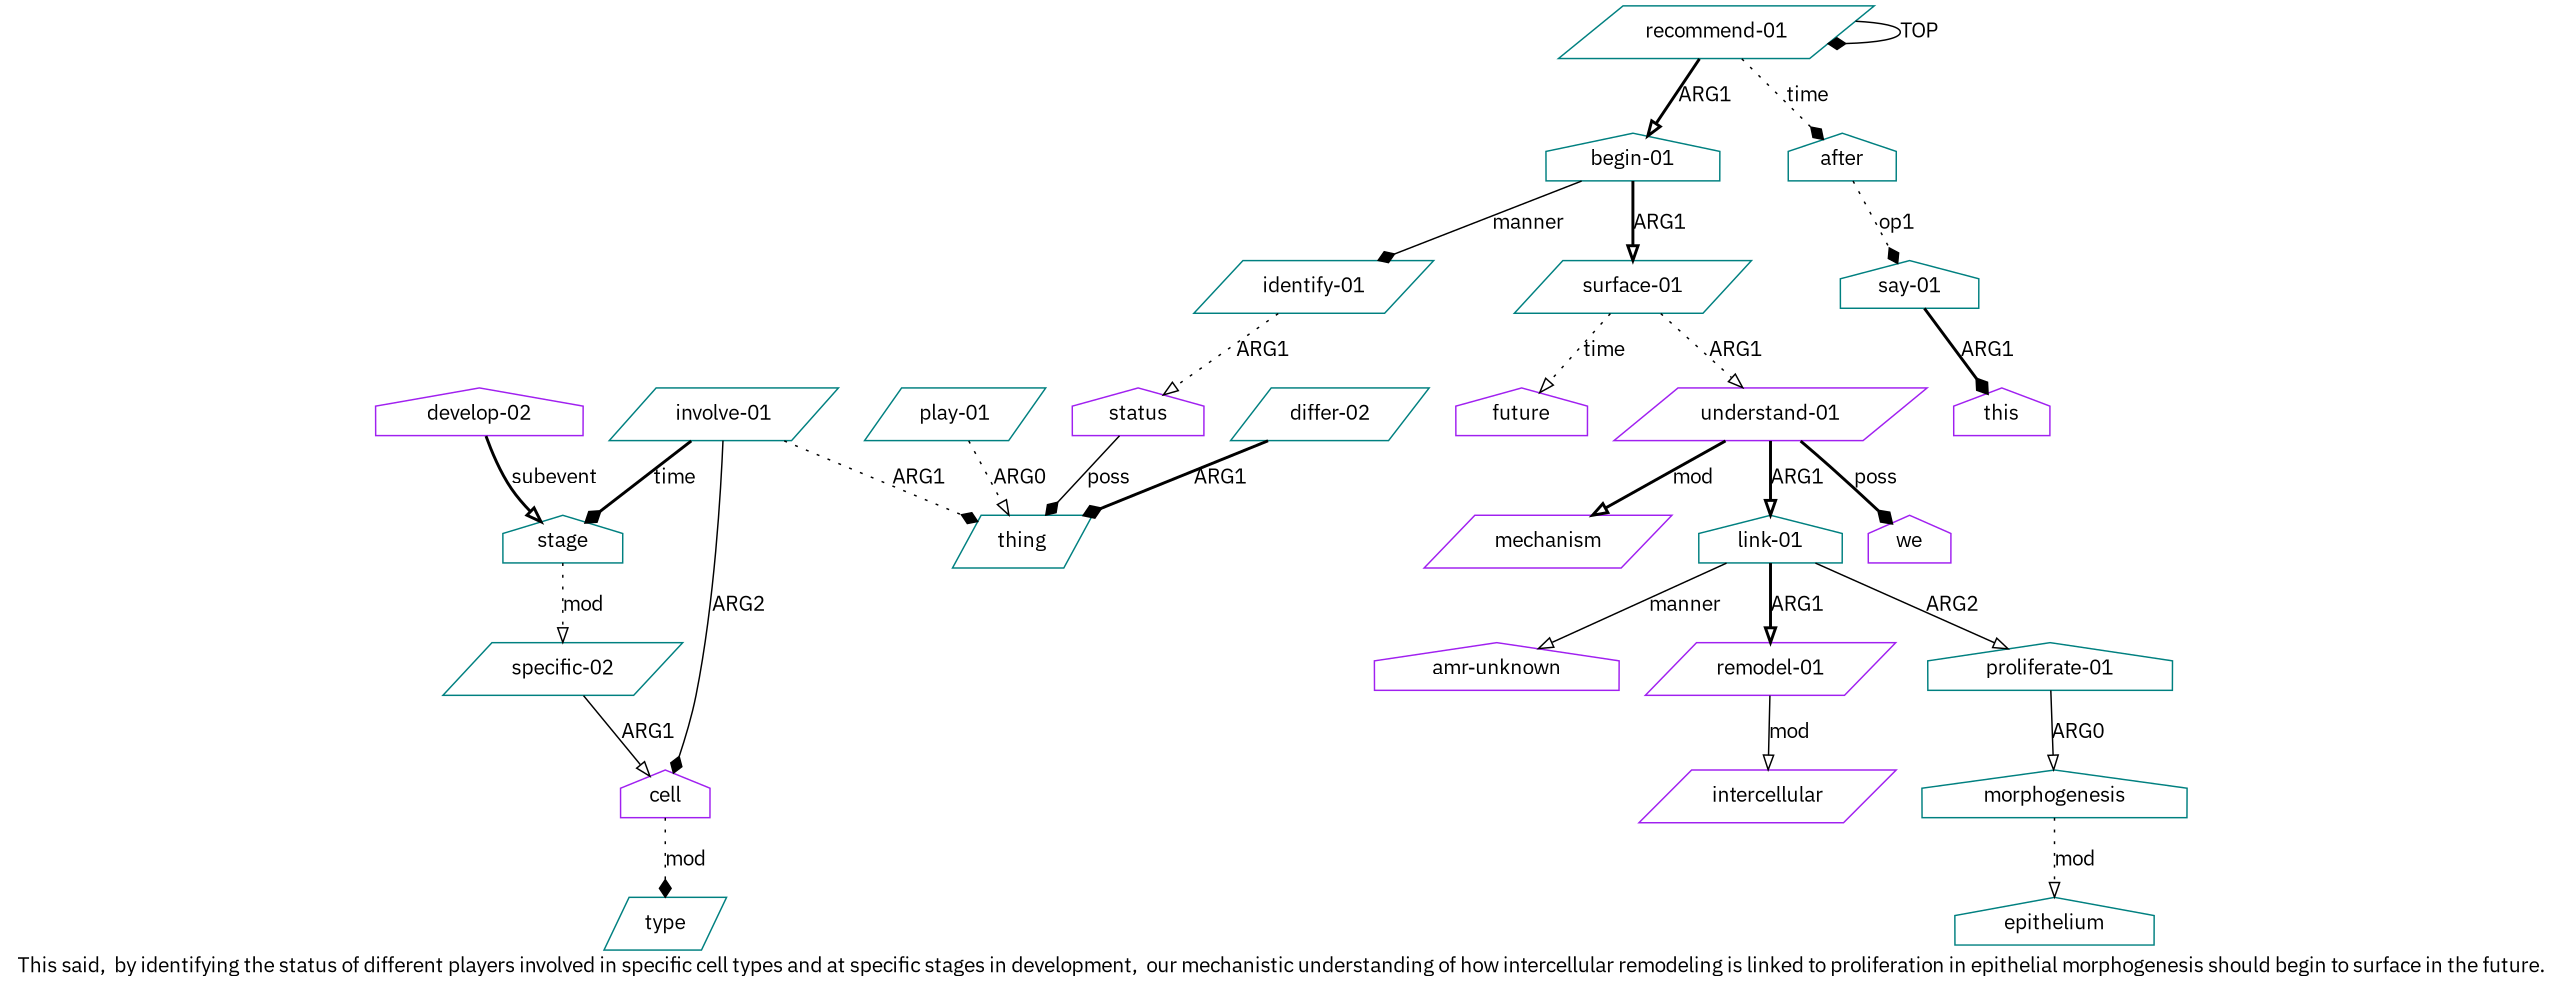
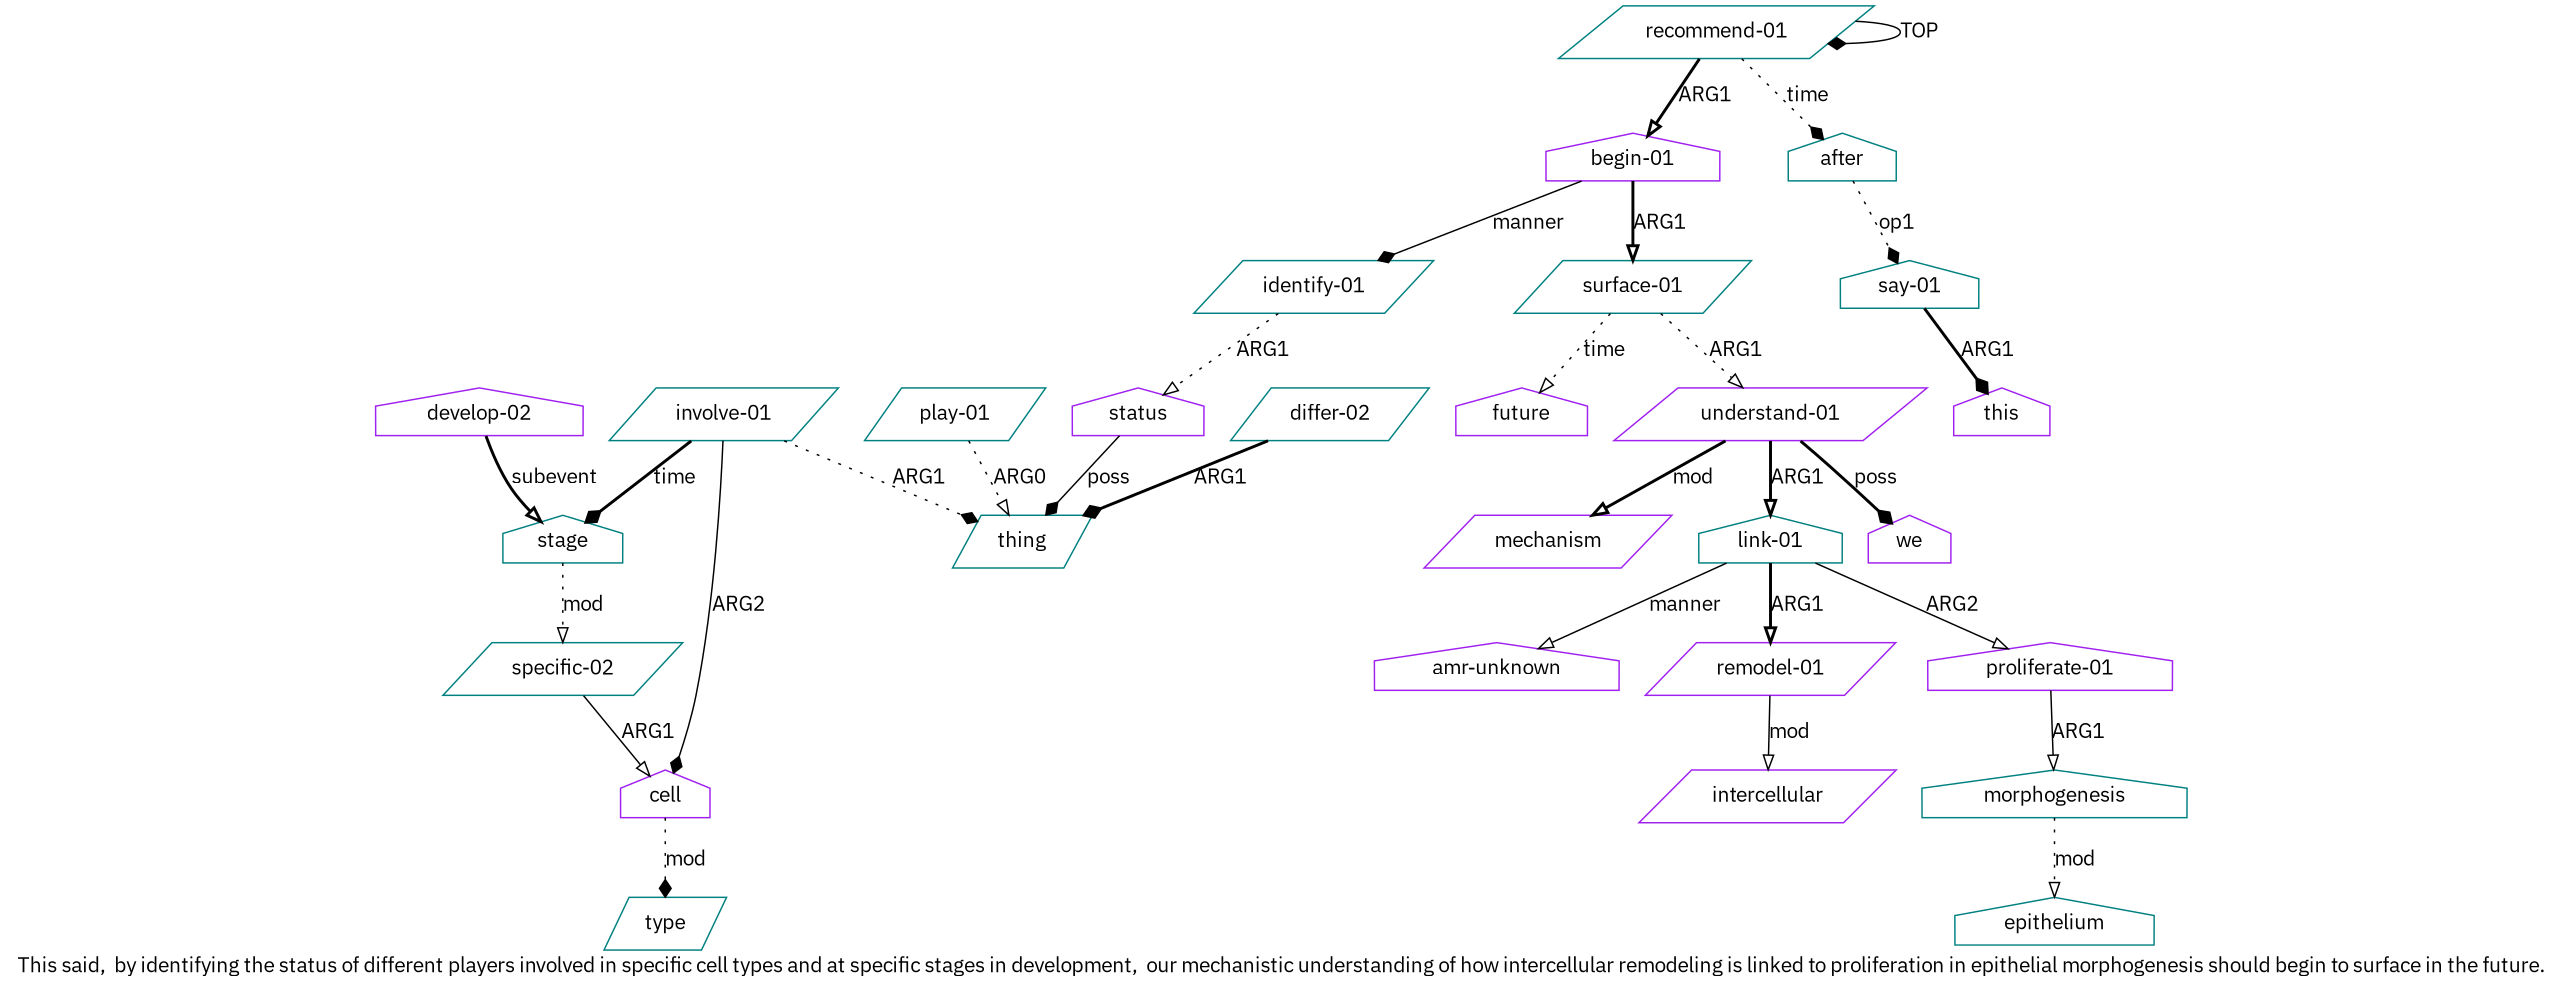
(1633, 160) -> (1633, 160)
(2050, 669) -> (2050, 669)
(2079, 733) -> (2079, 733)
